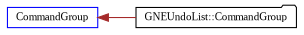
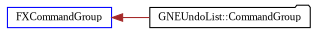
(53, 18) -> (60, 18)
